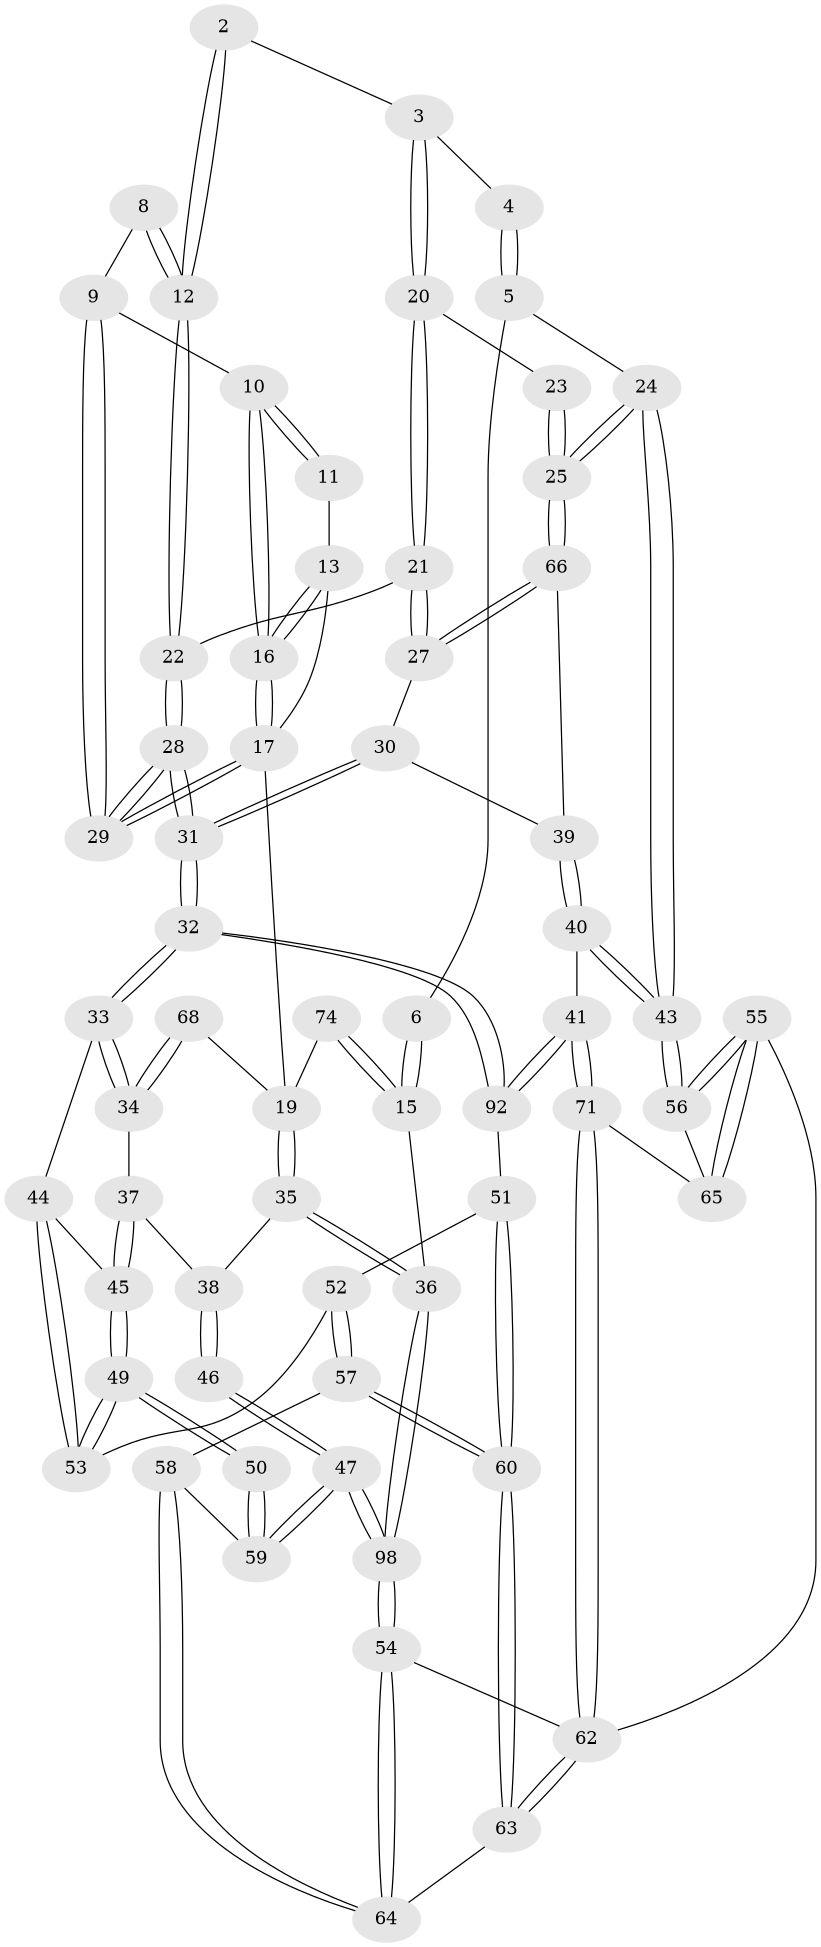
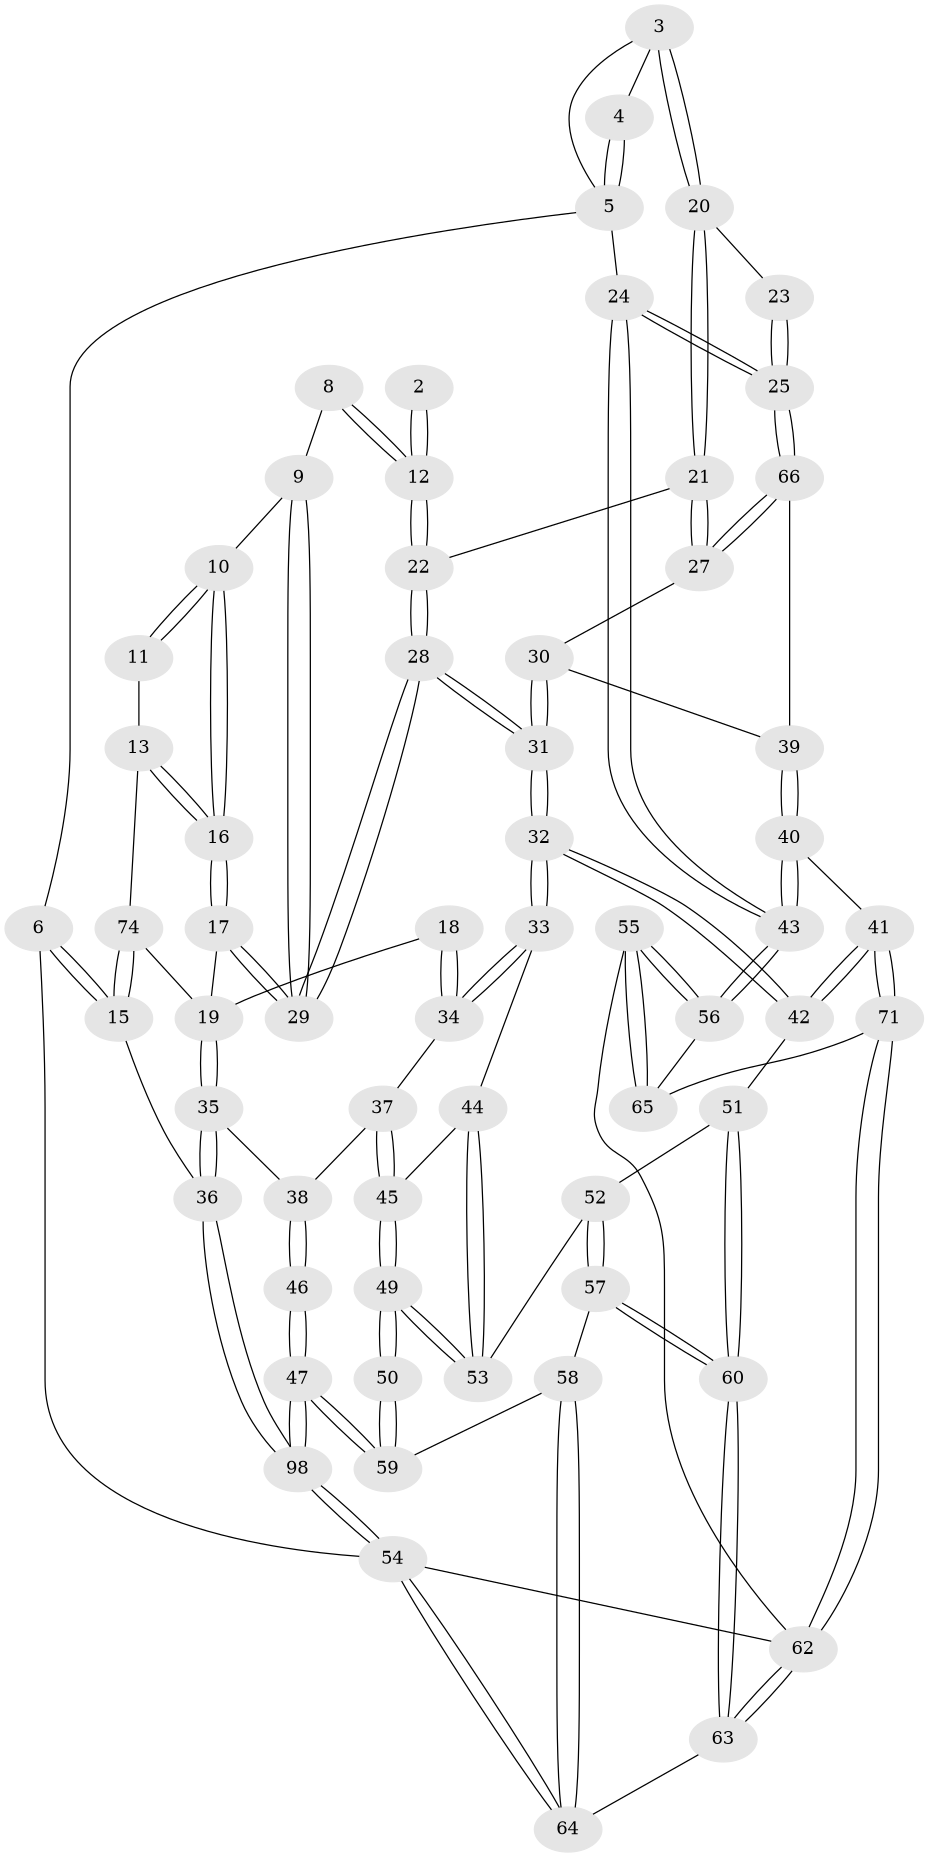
(322, 73) -> (571, 104)
(315, 664) -> (134, 838)
(189, 1019) -> (449, 929)
(497, 1109) -> (800, 1019)
none -> (45, 1362)
